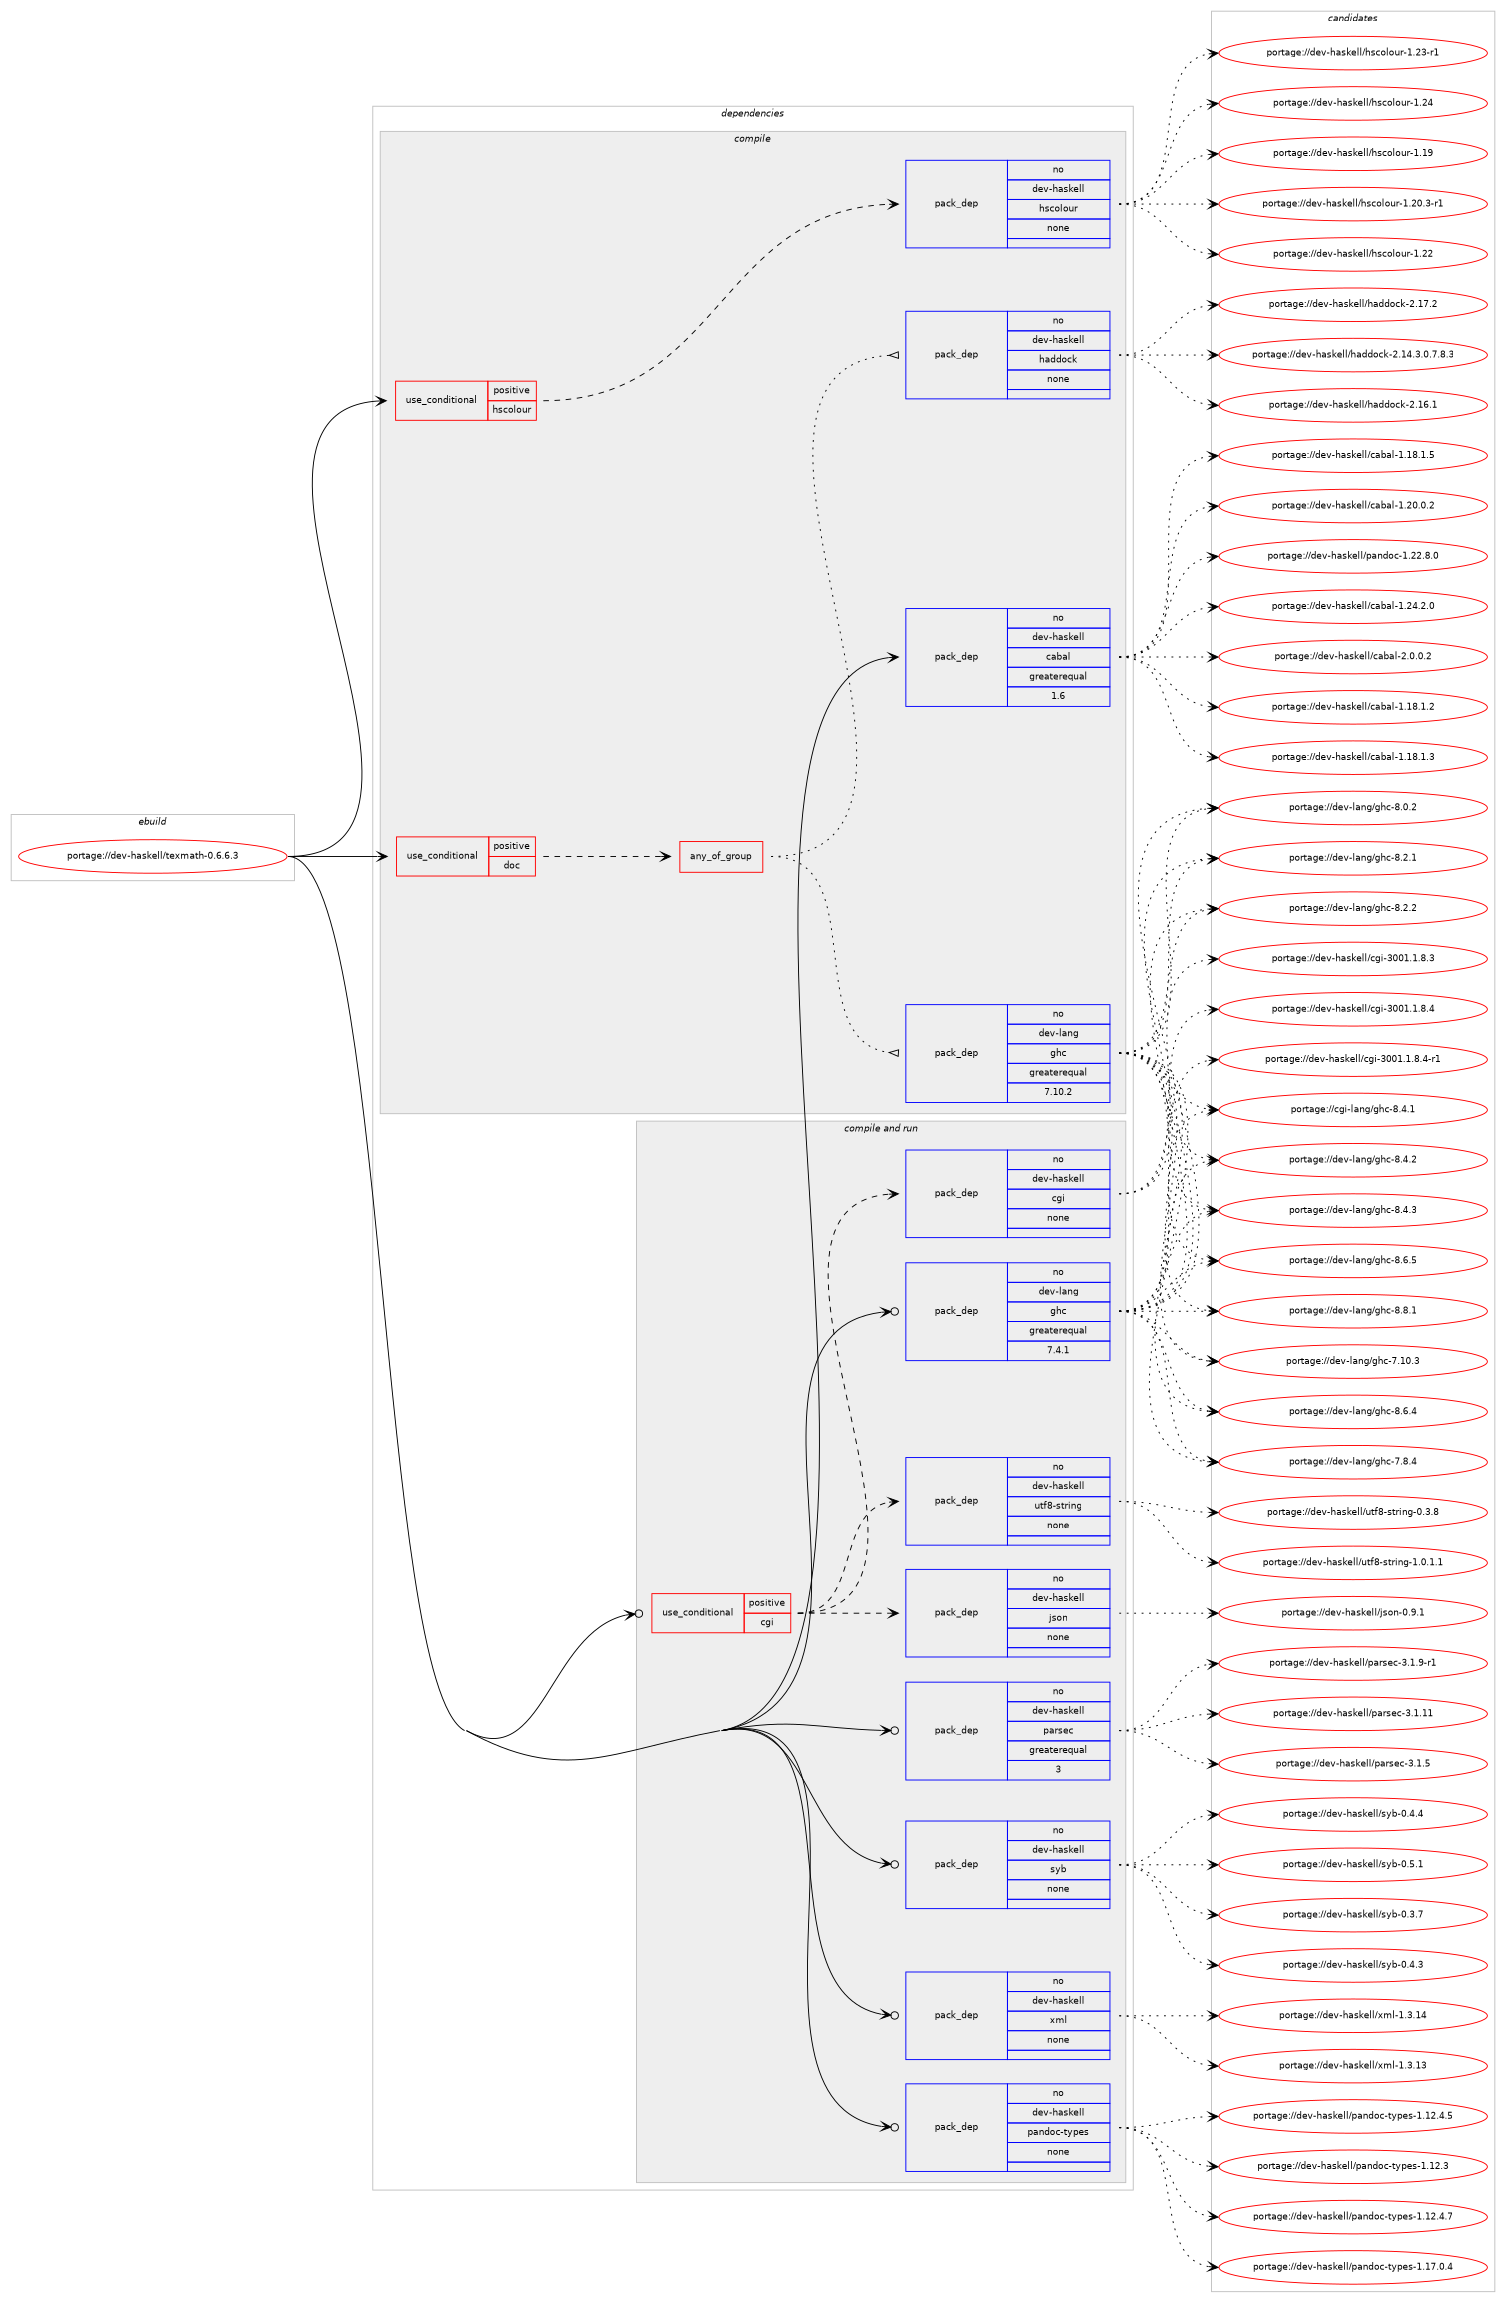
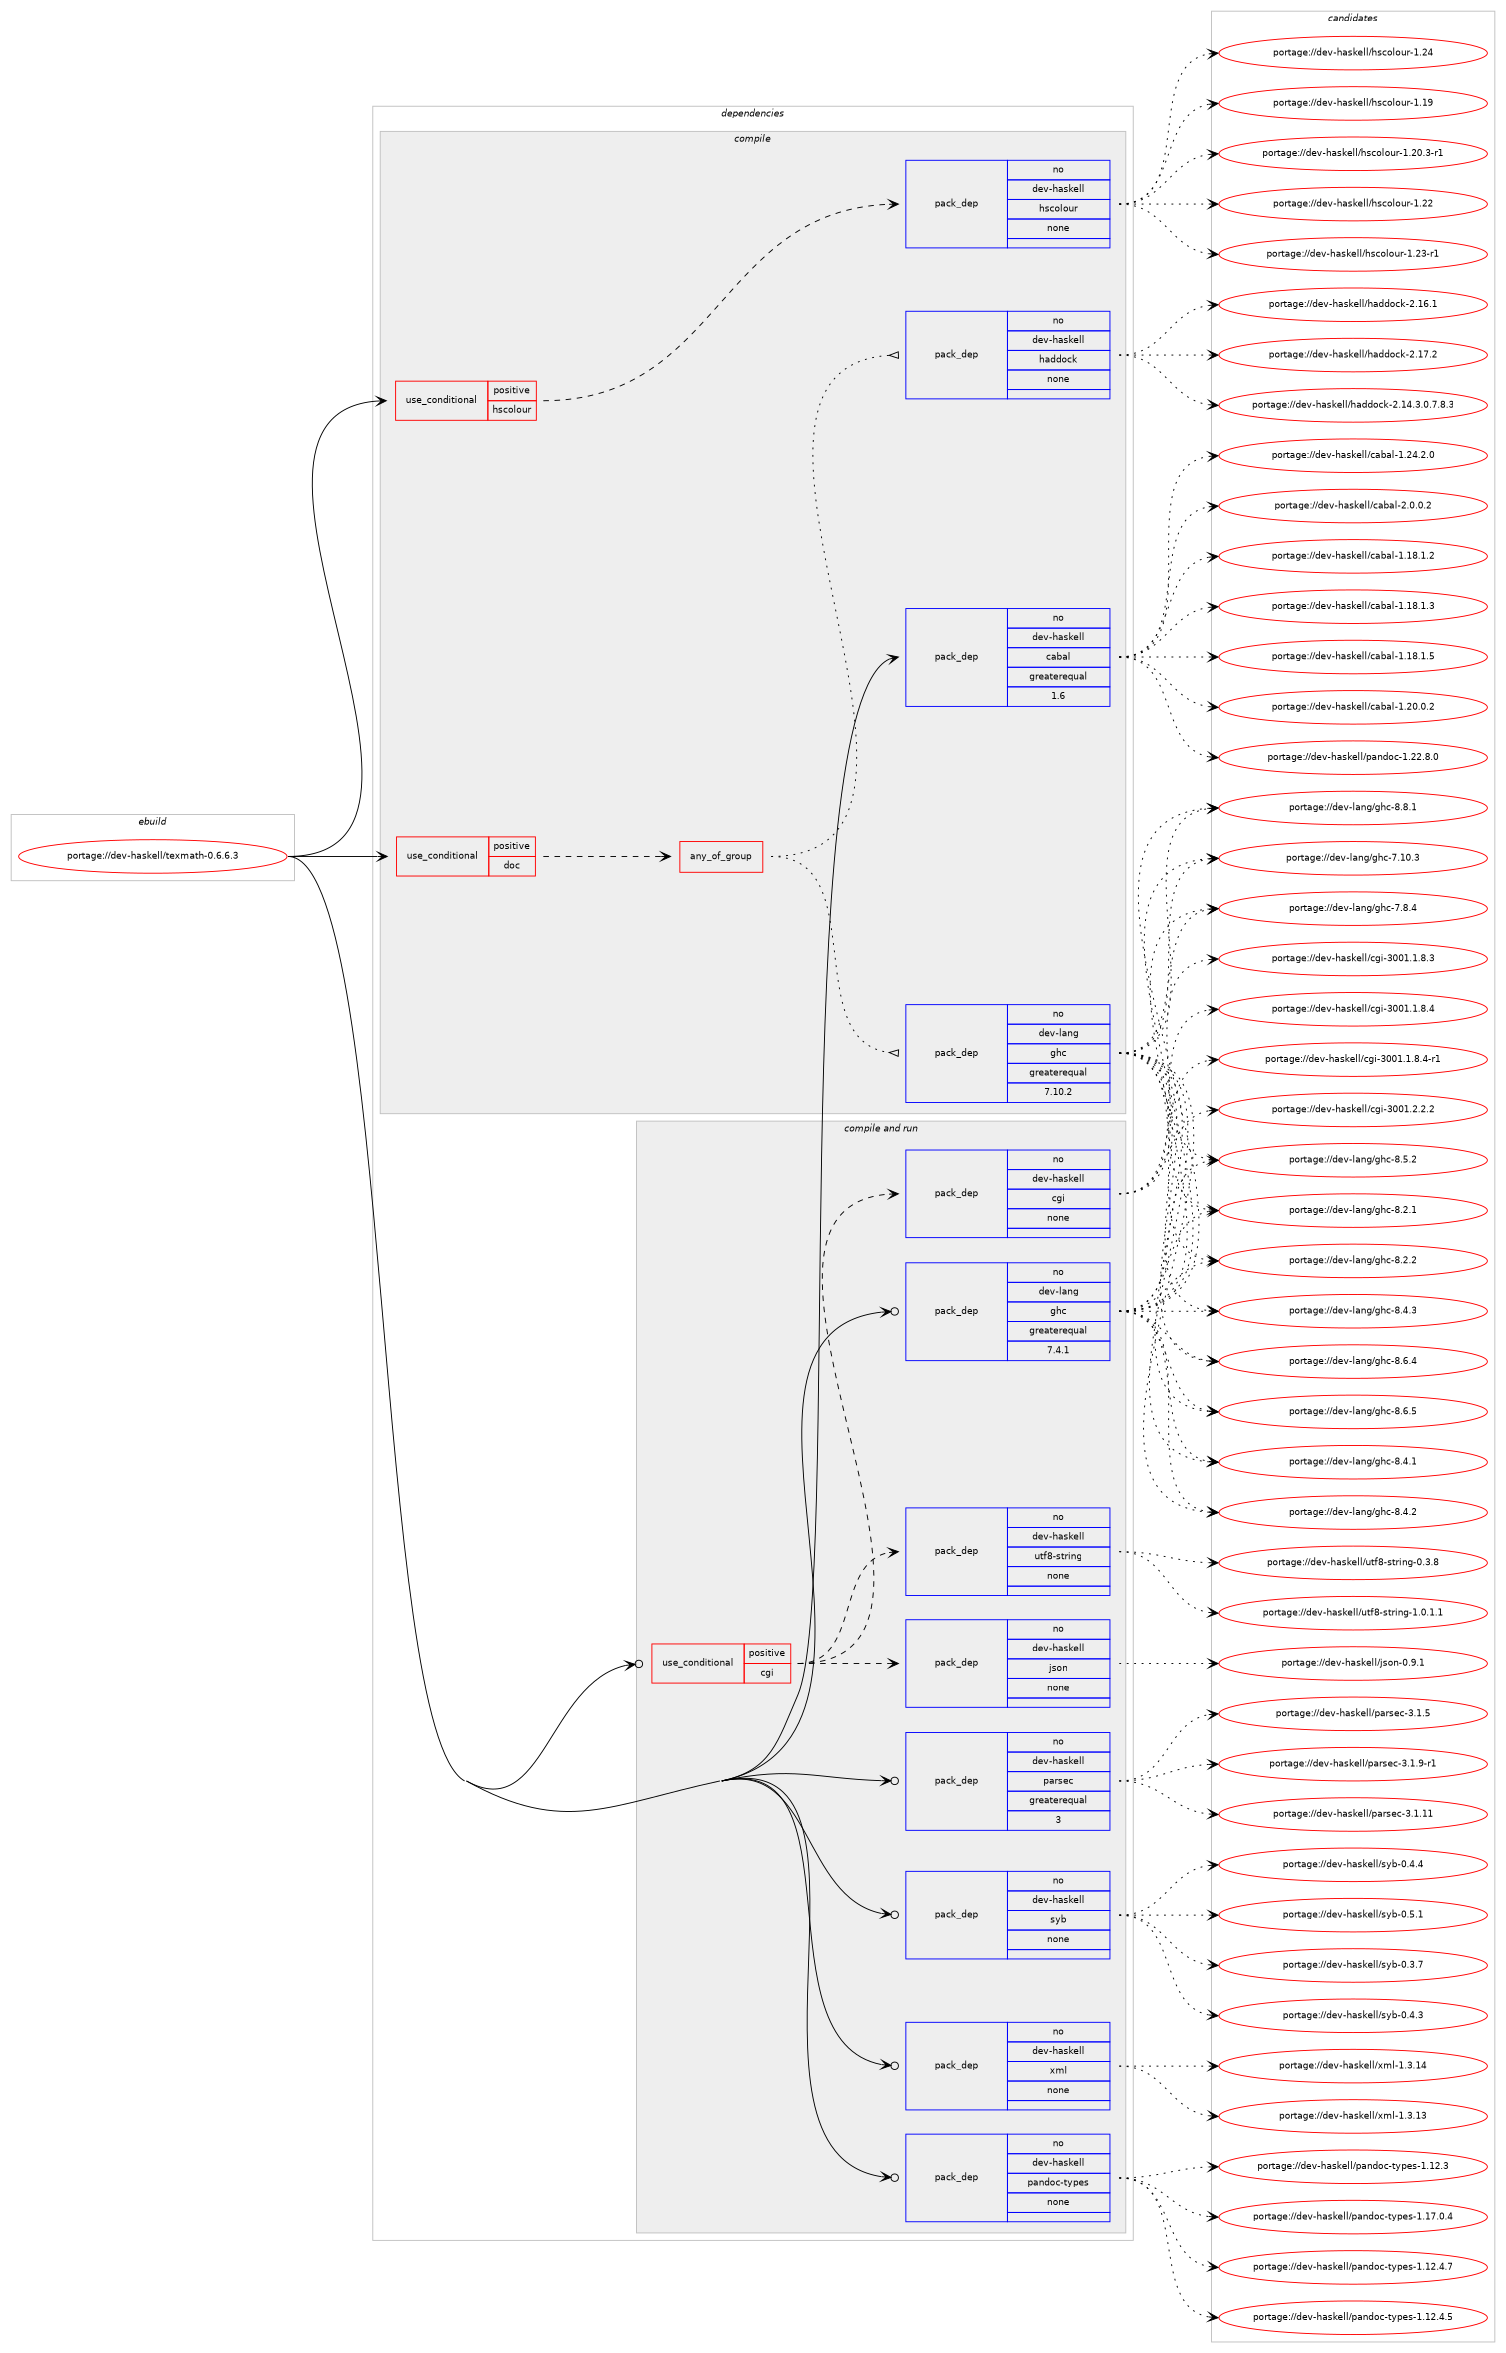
(1353, 808) -> (1353, 1160)
none -> (1353, 1110)
(1353, 1110) -> (1353, 1462)
